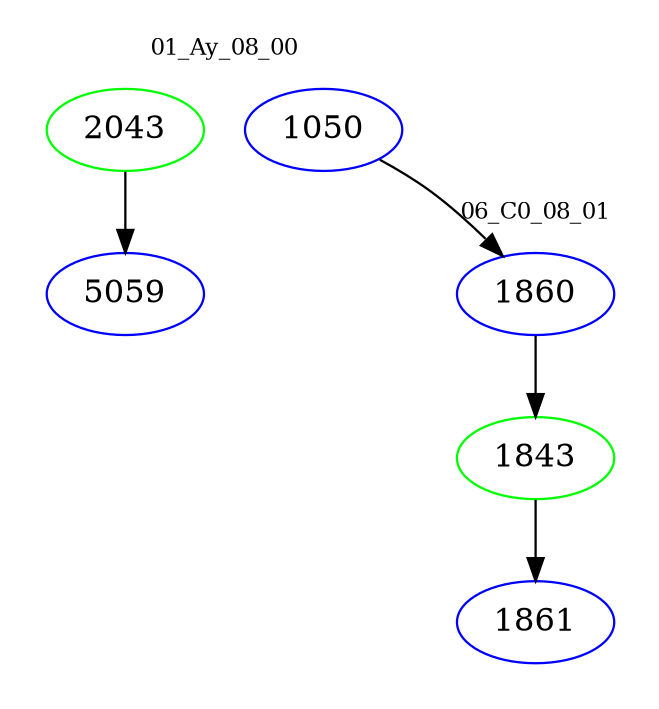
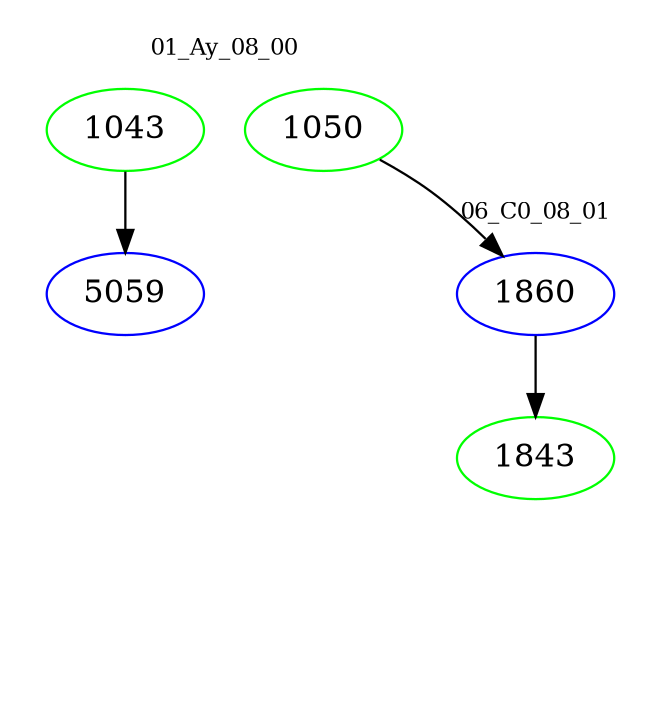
(125, 130) -> (125, 130)
(324, 130) -> (324, 130)
(536, 622) -> none
